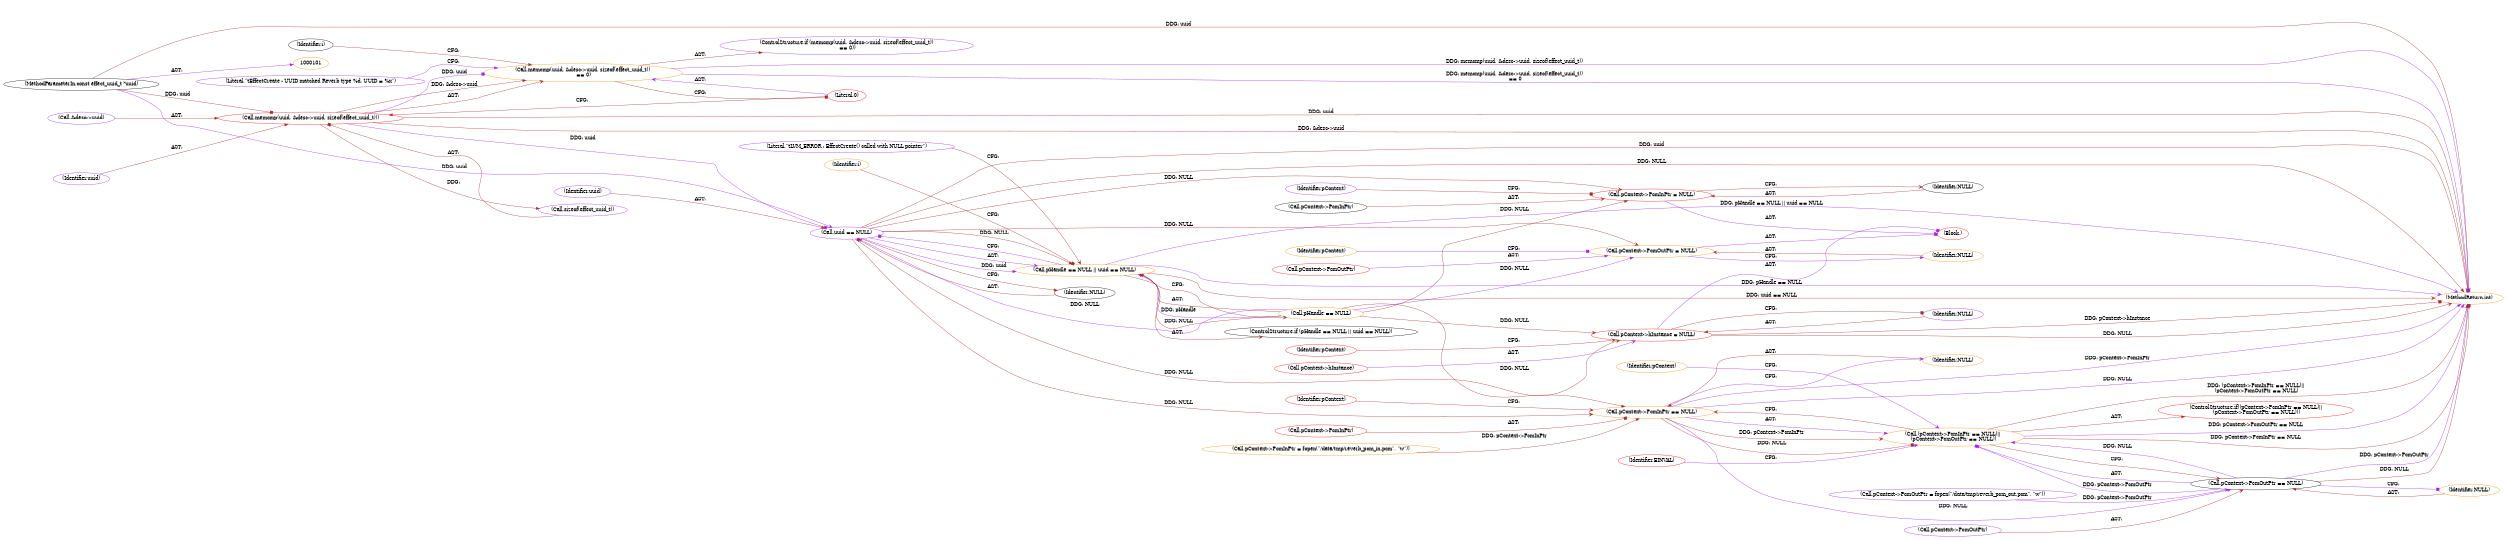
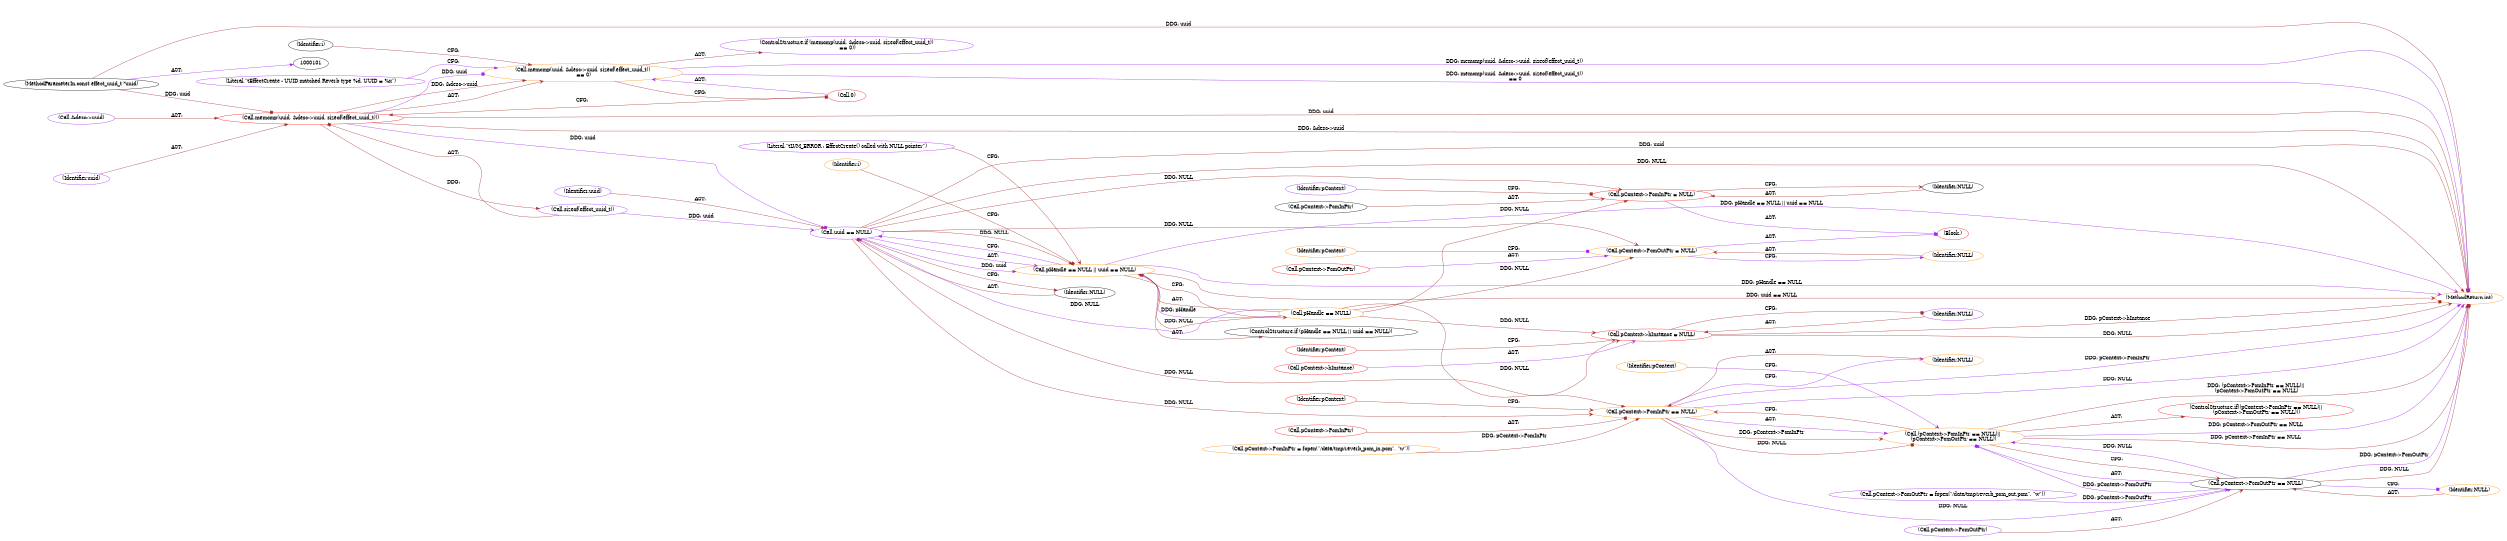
(311, 63) -> (311, 63)
(847, 96) -> (847, 96)
(468, 173) -> (716, 222)
(972, 248) -> (972, 248)
(1799, 279) -> none
(1493, 289) -> (1493, 289)
(1174, 339) -> (1174, 339)
(1652, 461) -> none
